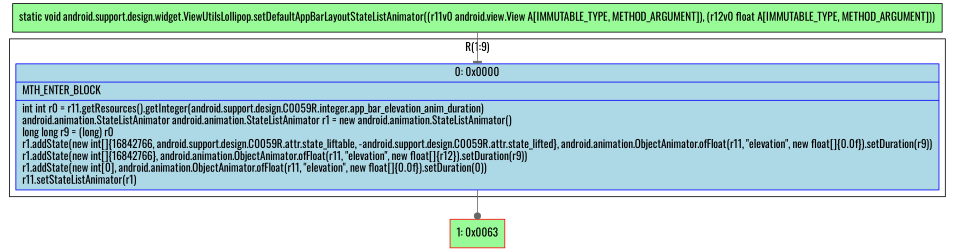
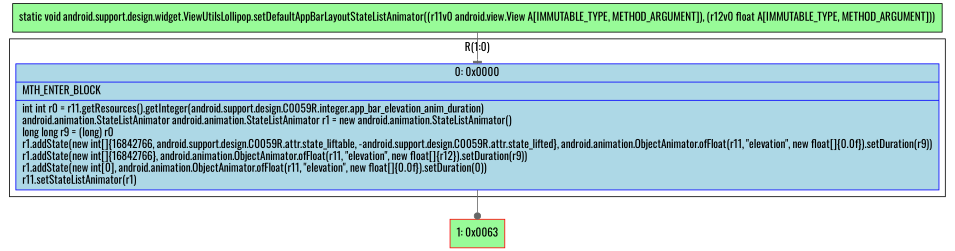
(477, 48) -> (477, 48)
